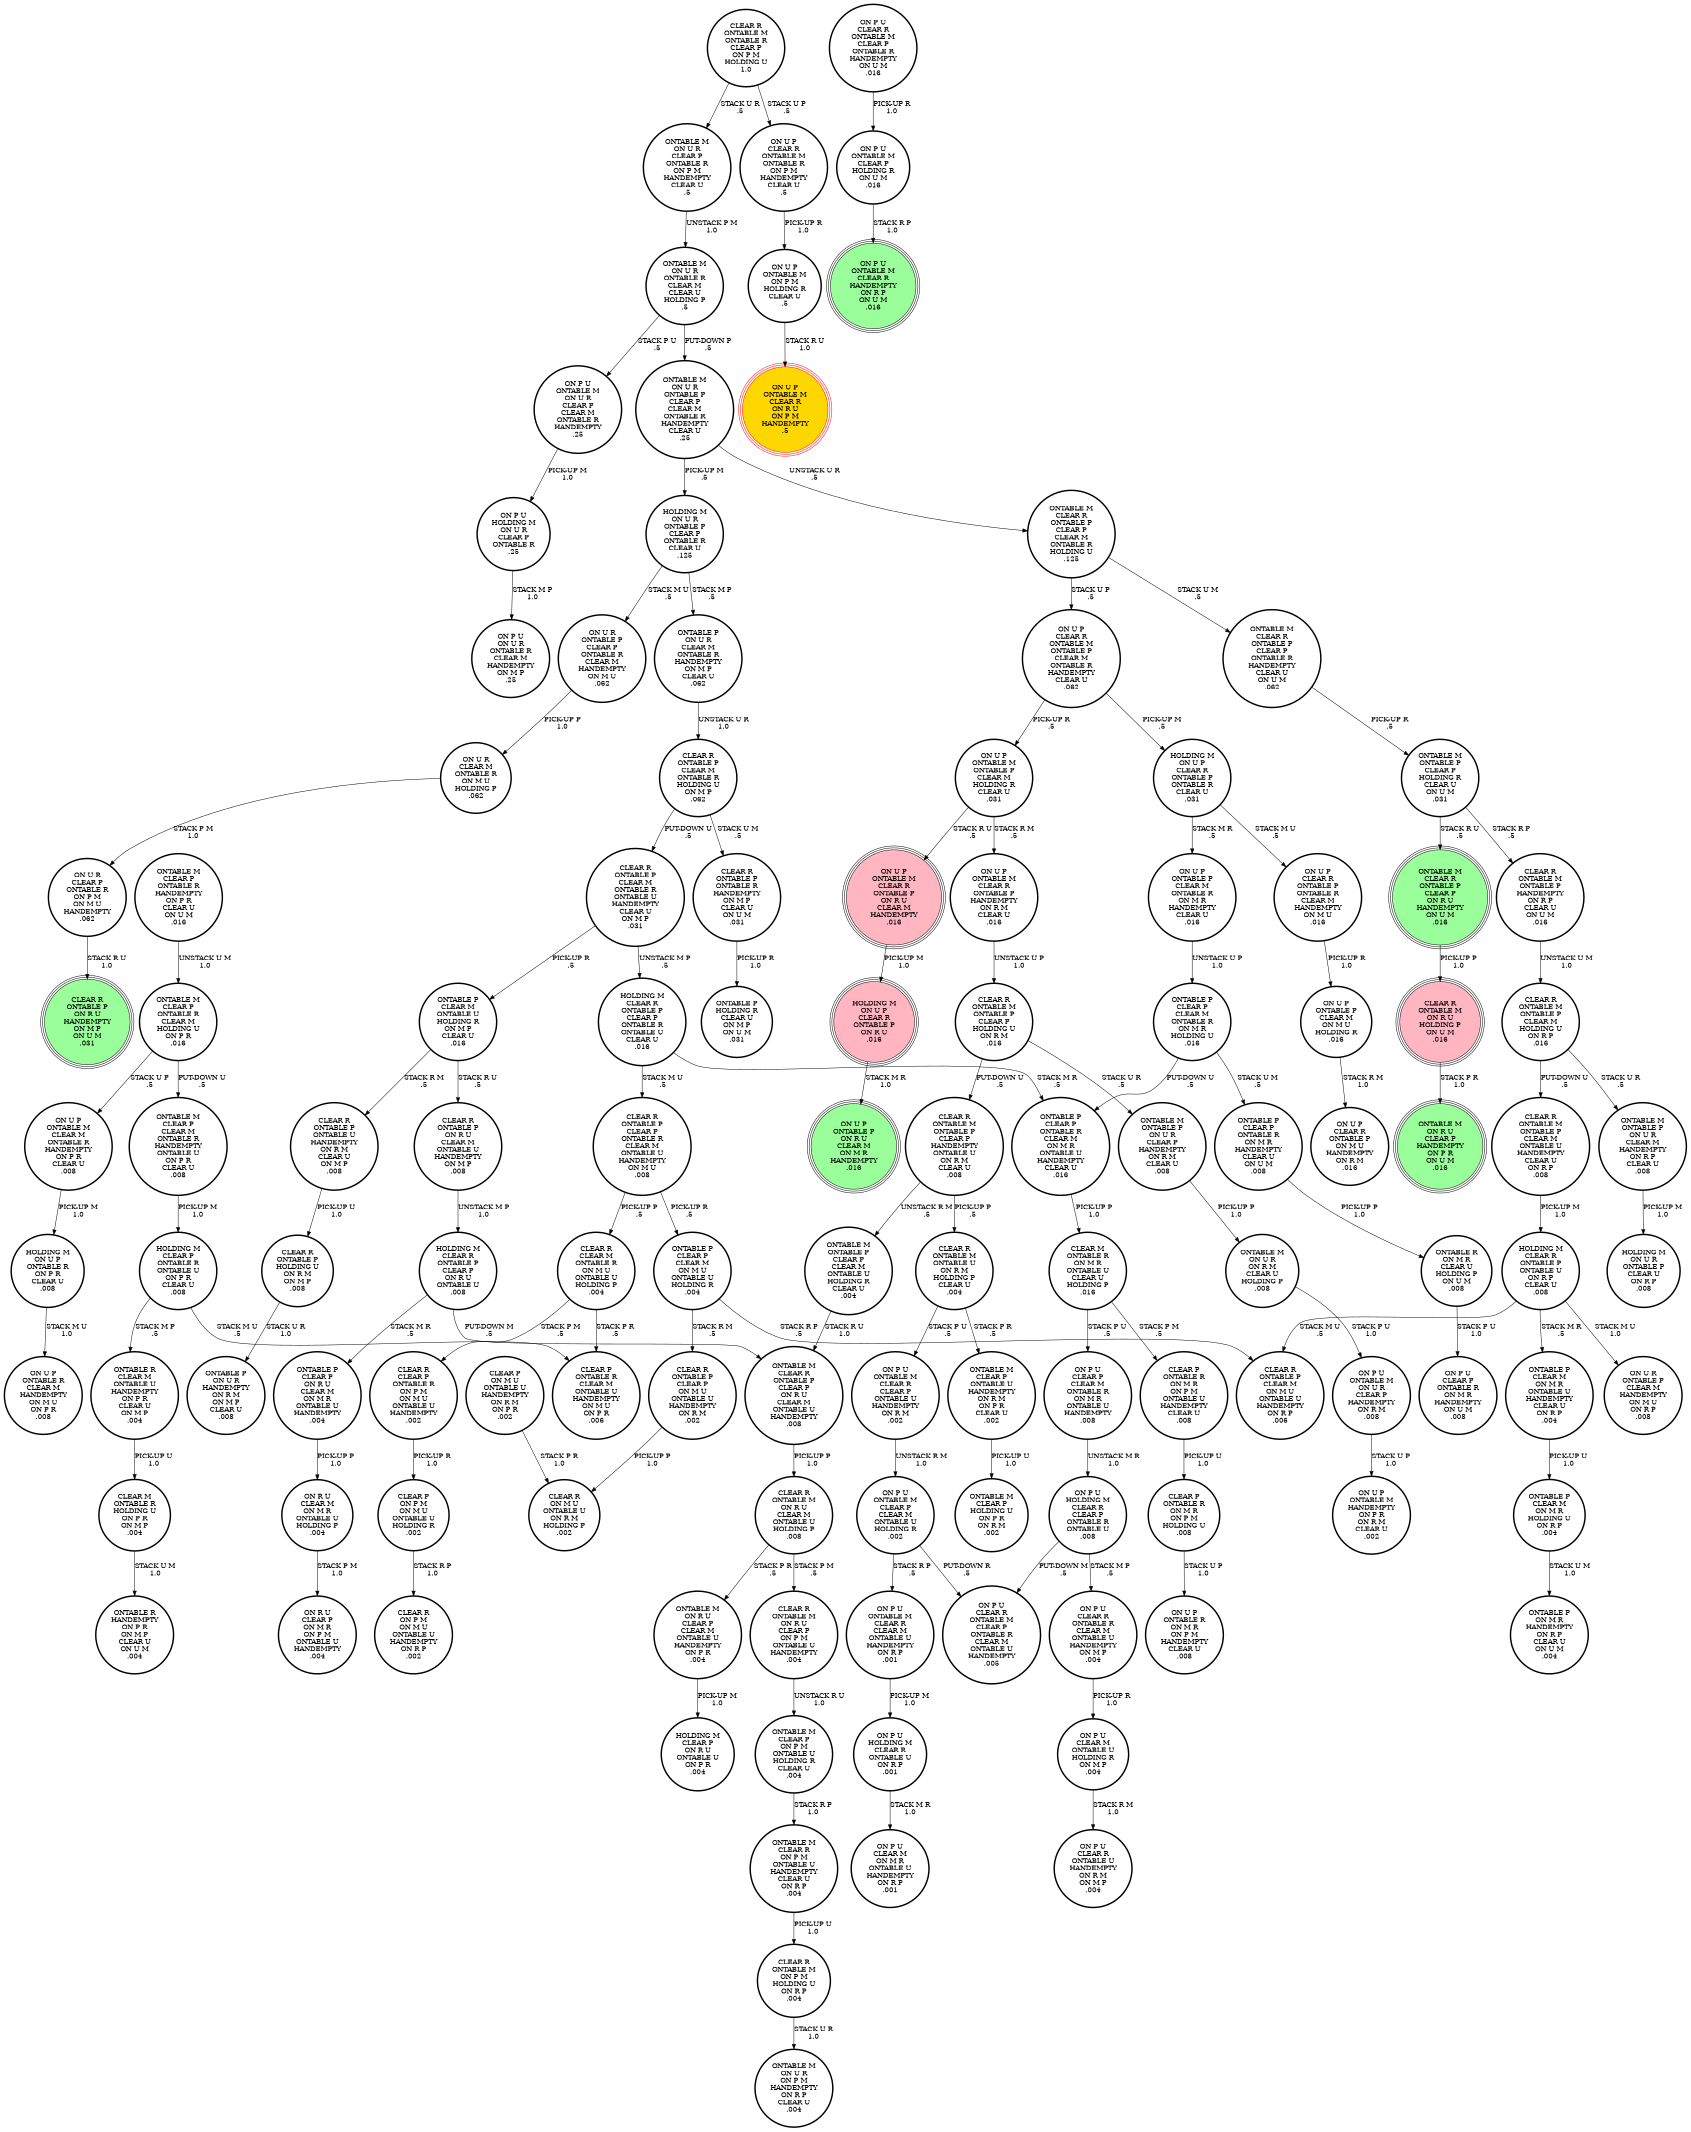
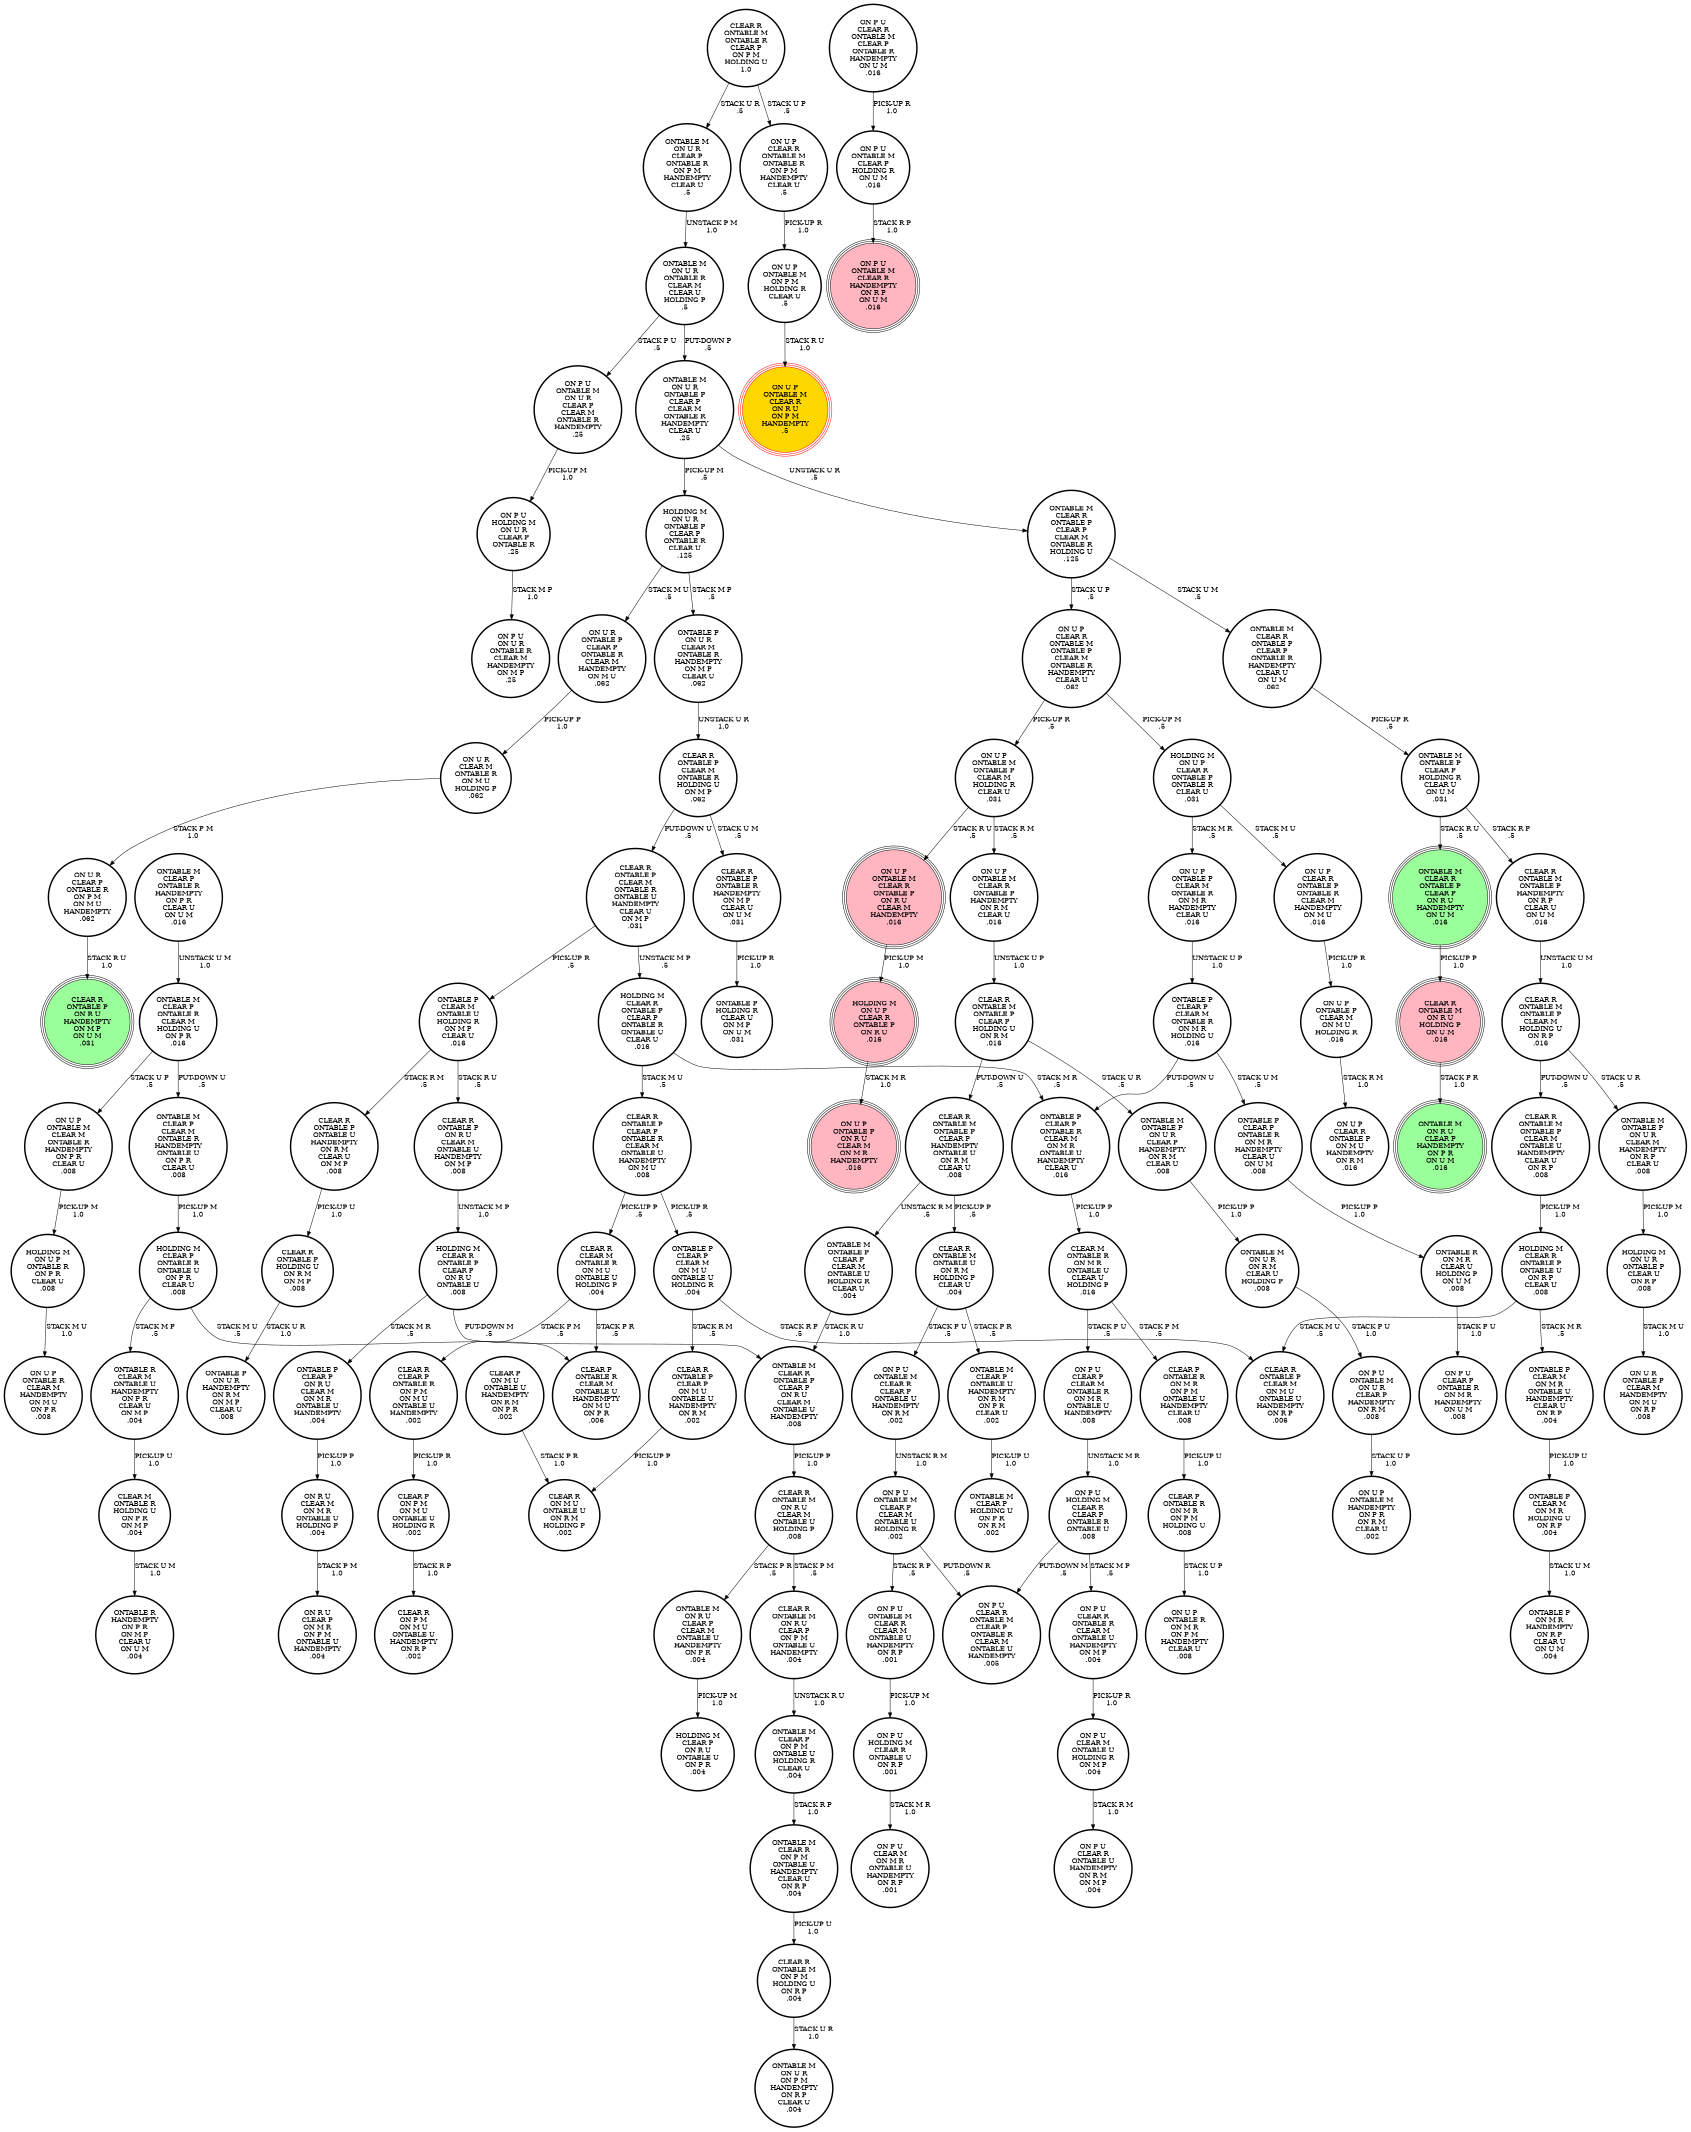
(873, 286) -> (873, 286)
(854, 1146) -> (854, 1146)
(1590, 1331) -> (1643, 1330)
